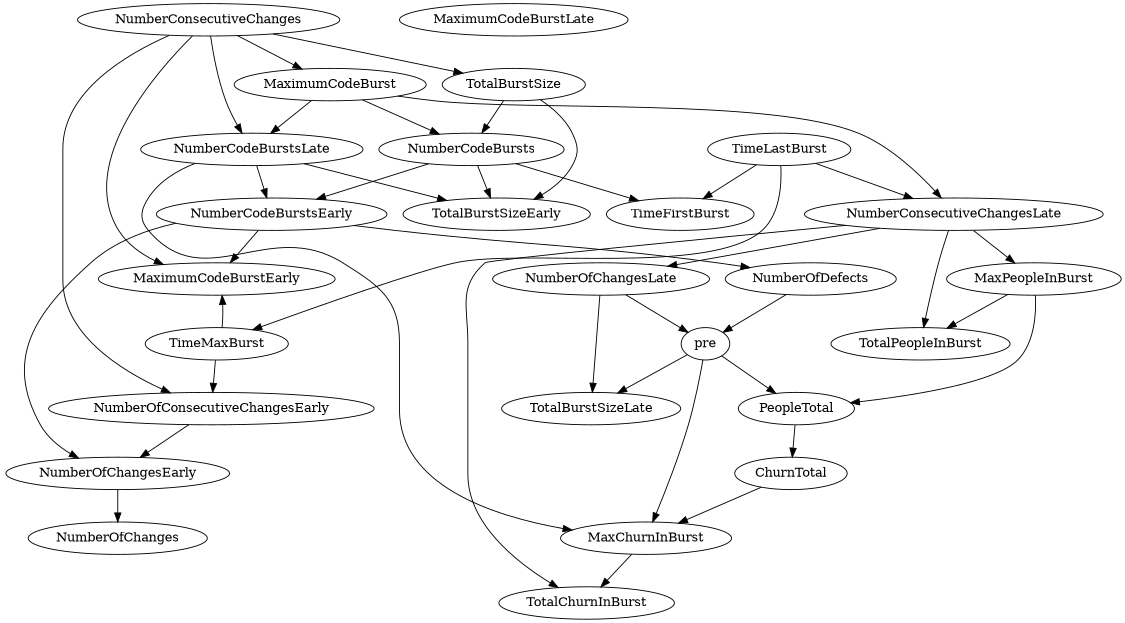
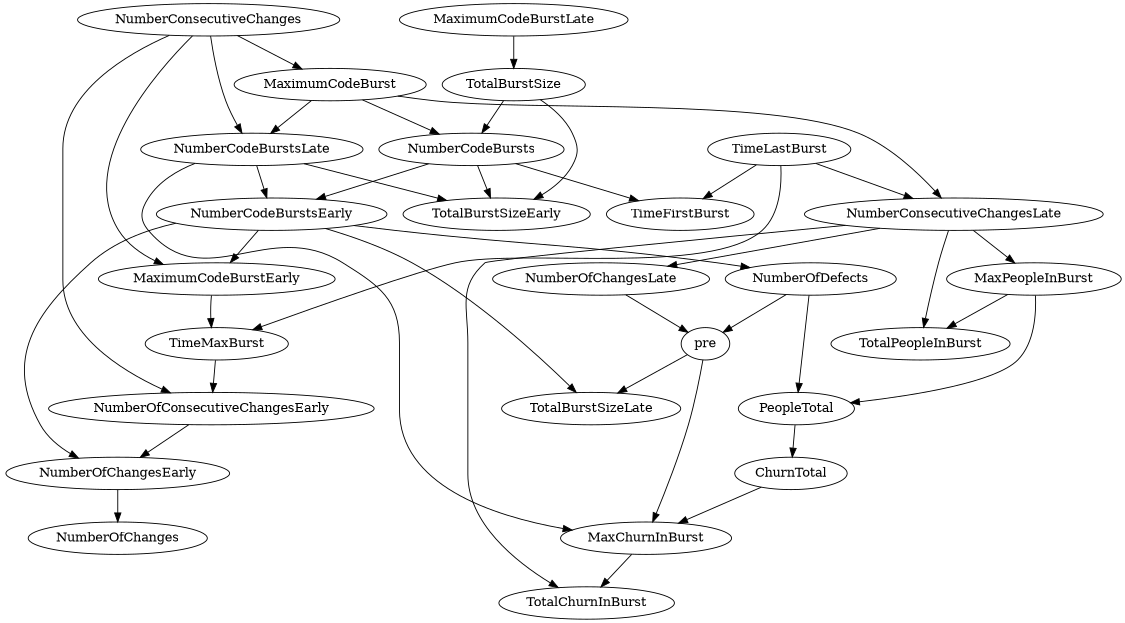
(363, 53) -> (514, 48)
(223, 316) -> (211, 307)
(596, 339) -> (457, 291)
(745, 372) -> (804, 339)
